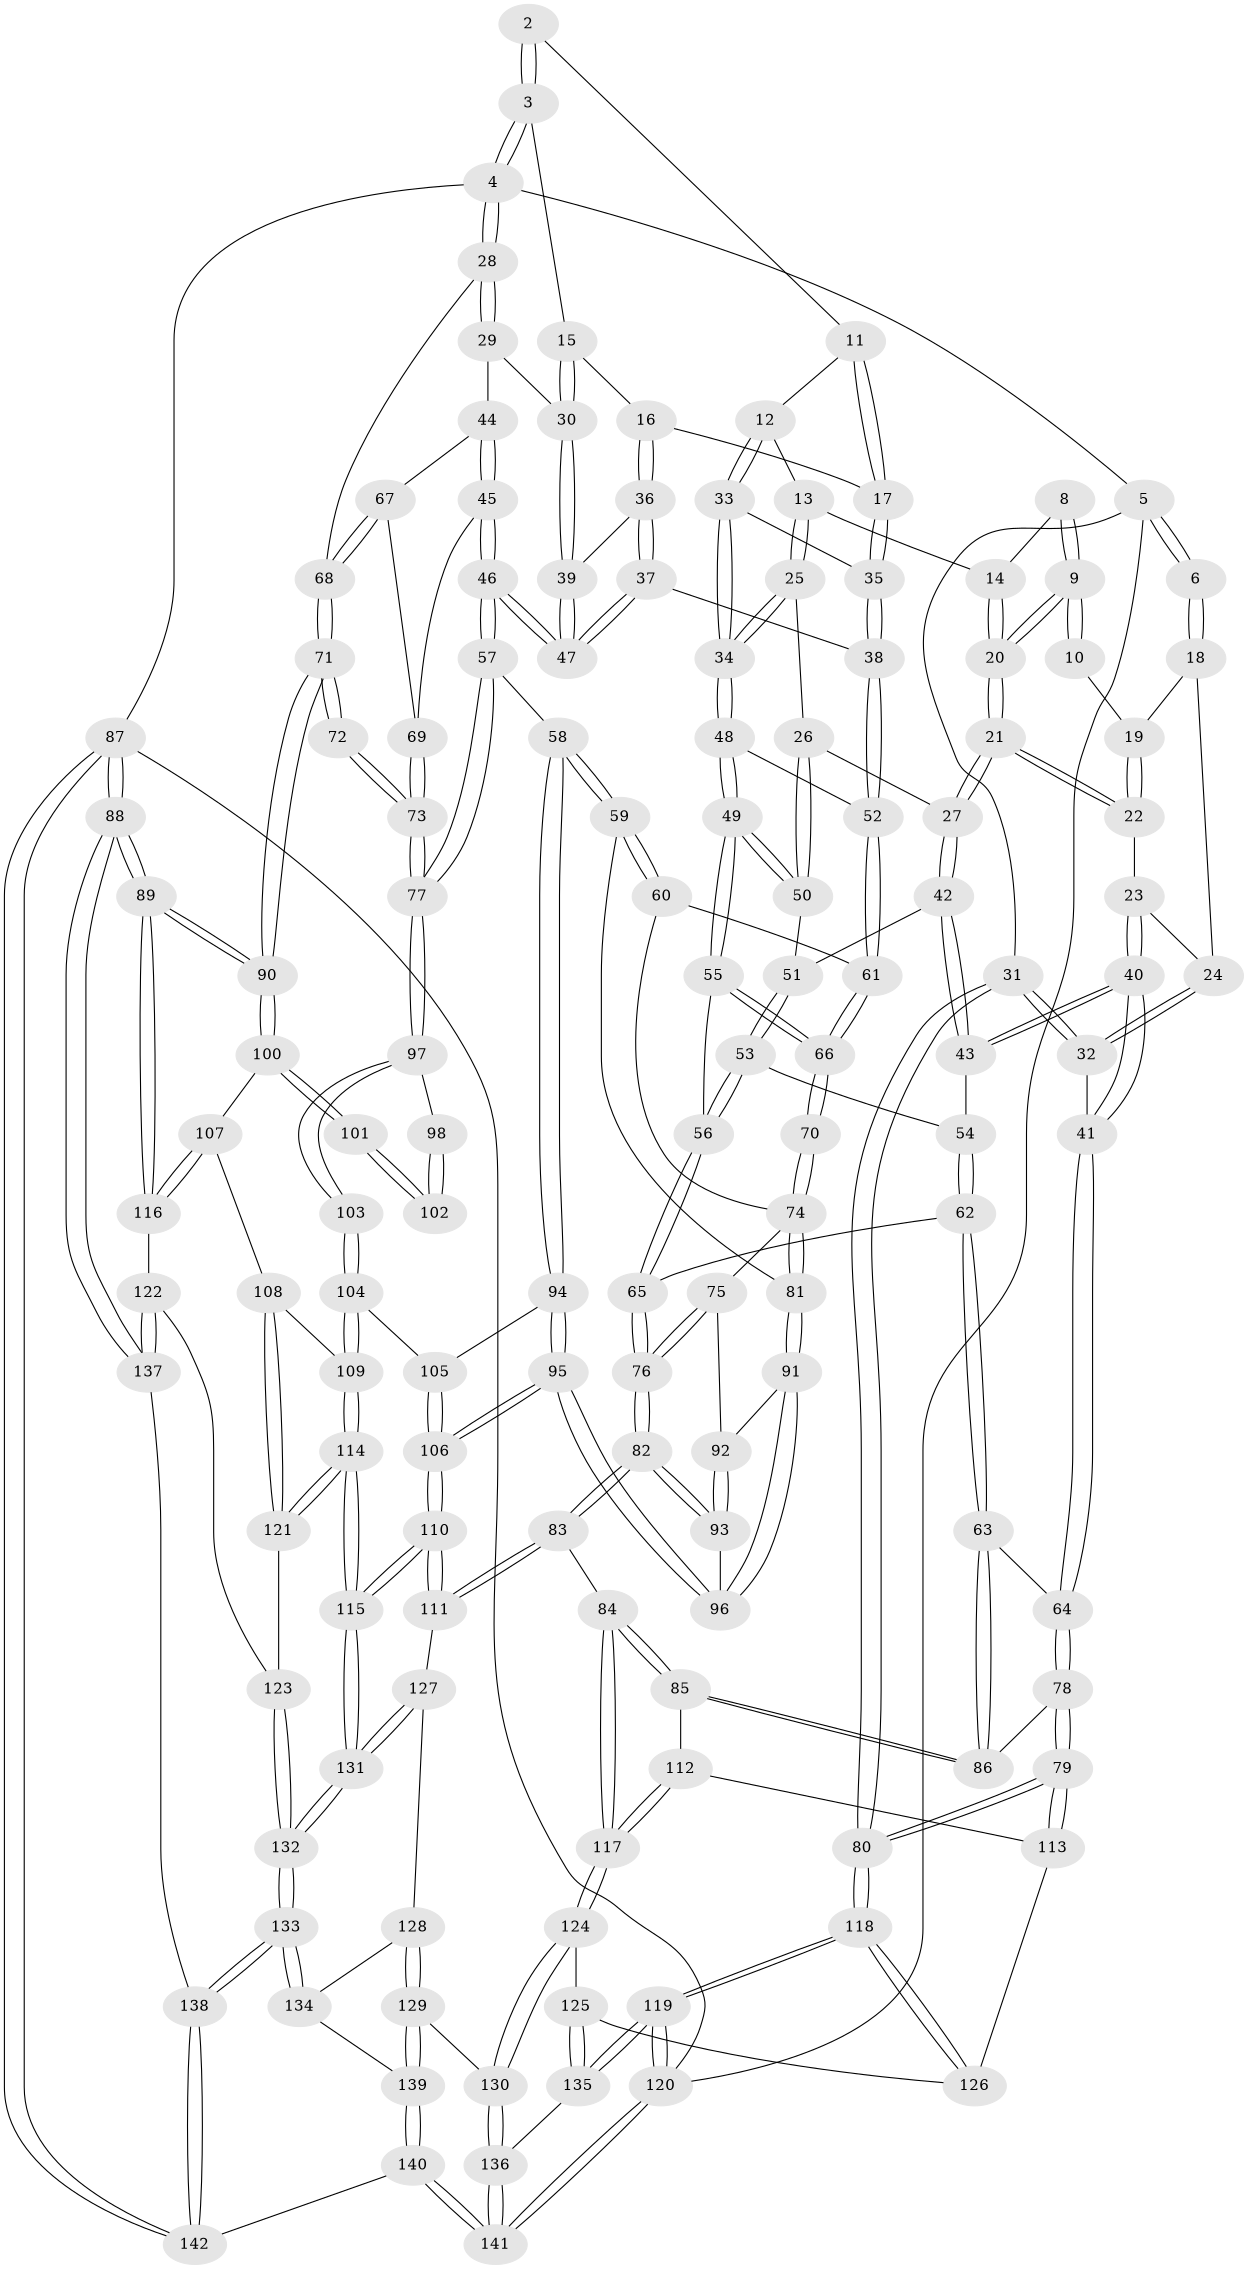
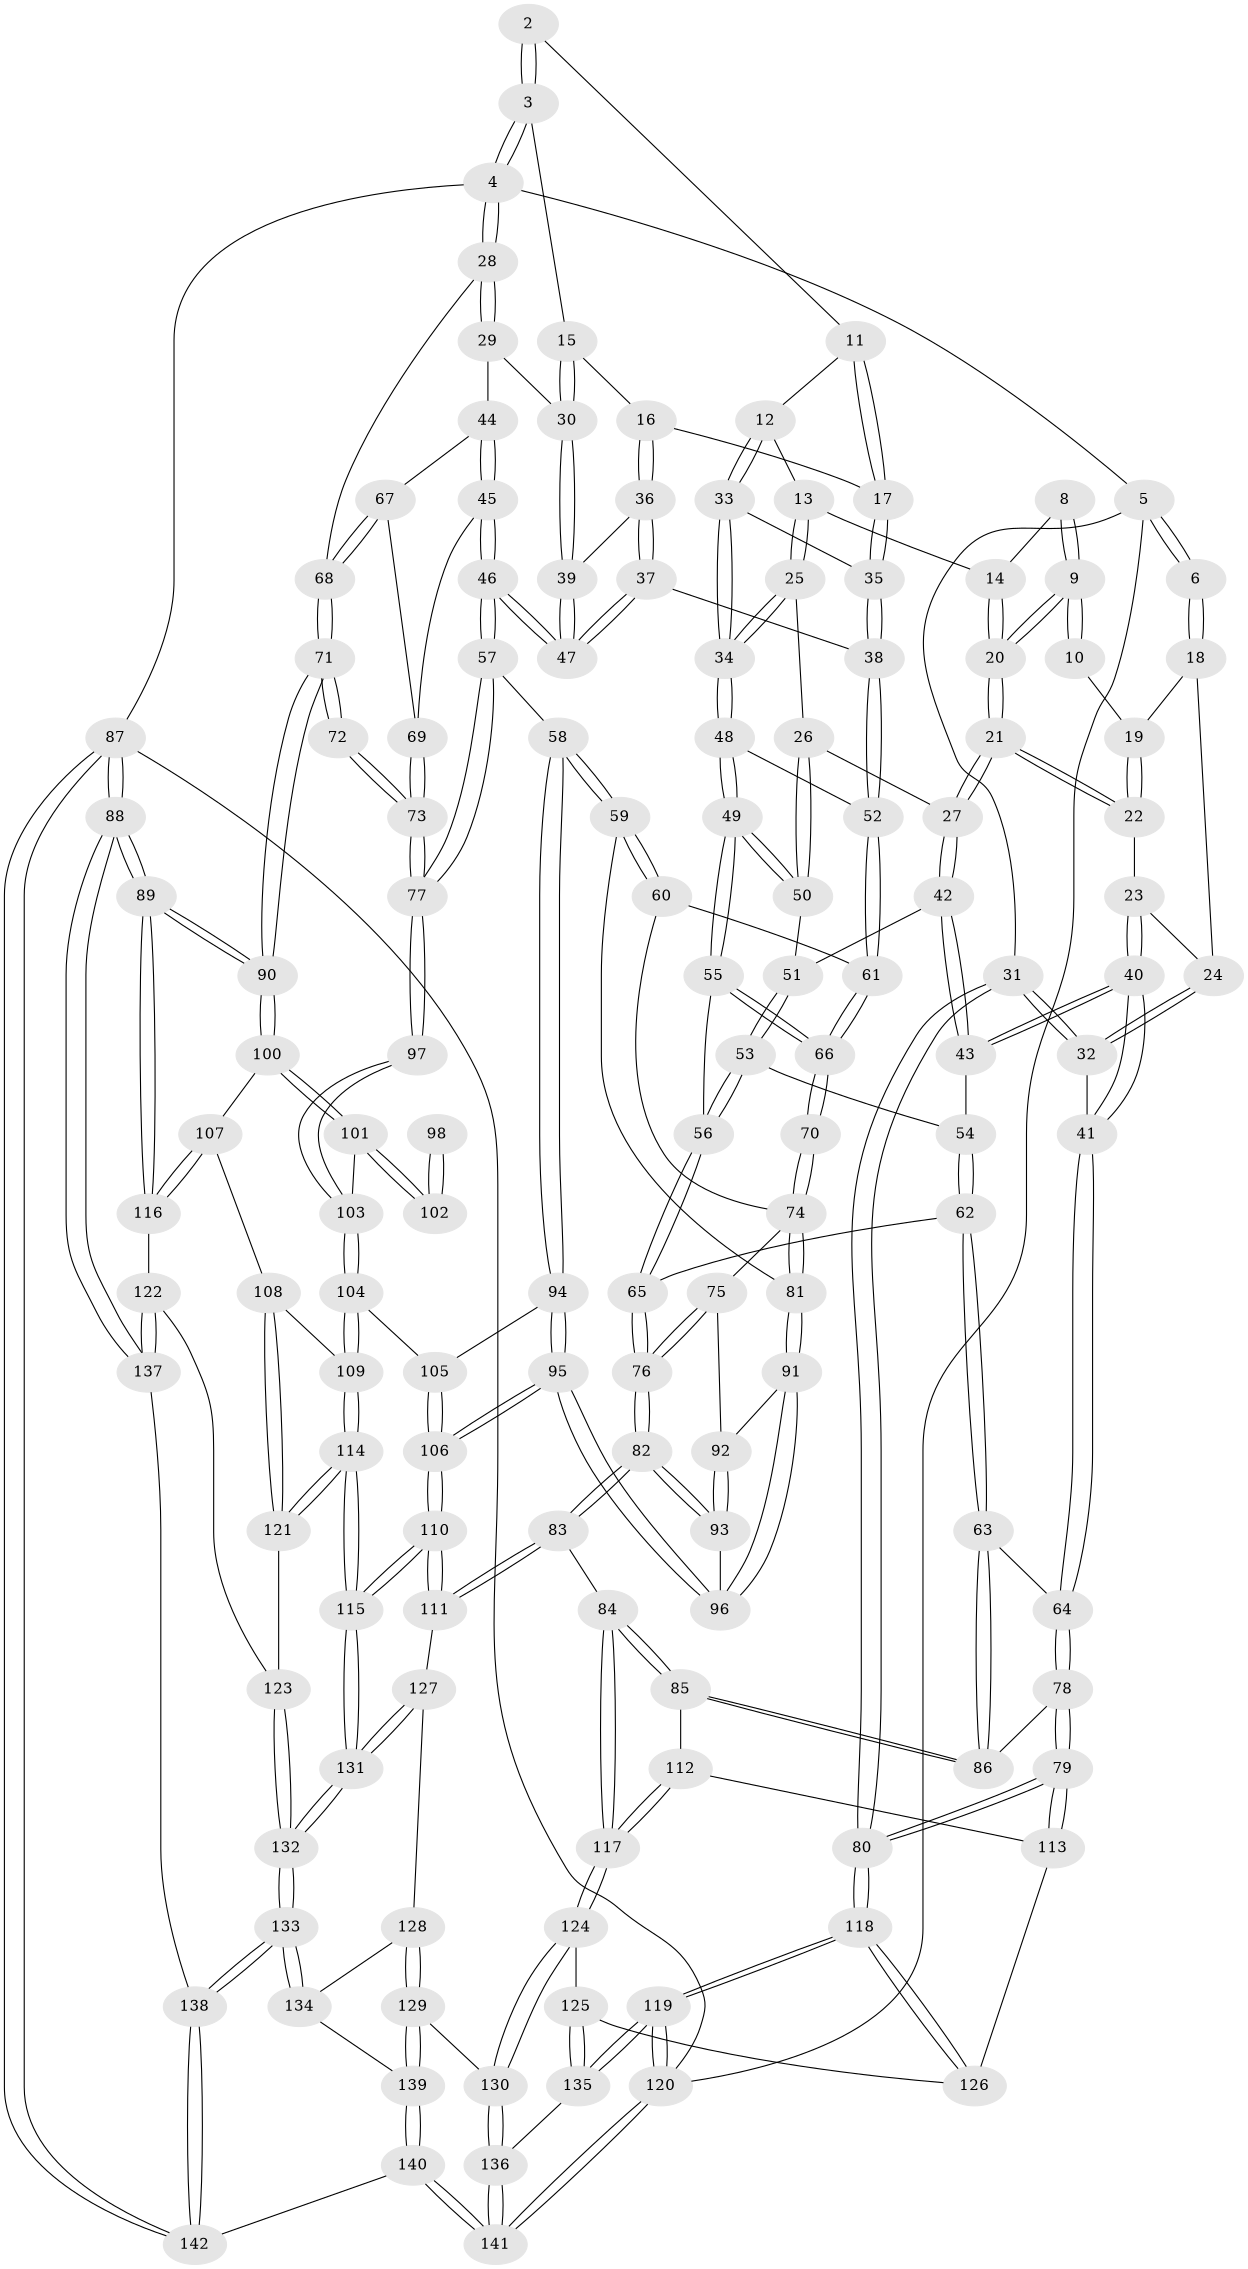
(427, 1095) -> none
none -> (354, 1174)
